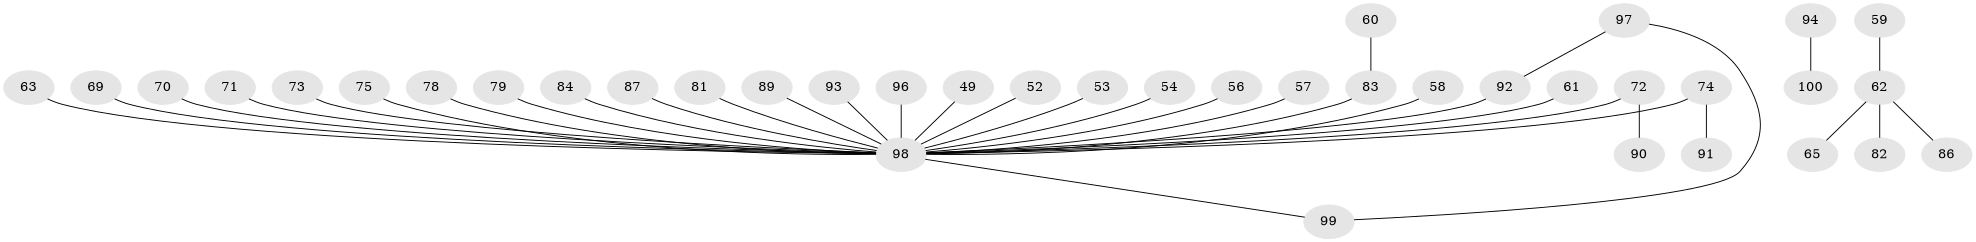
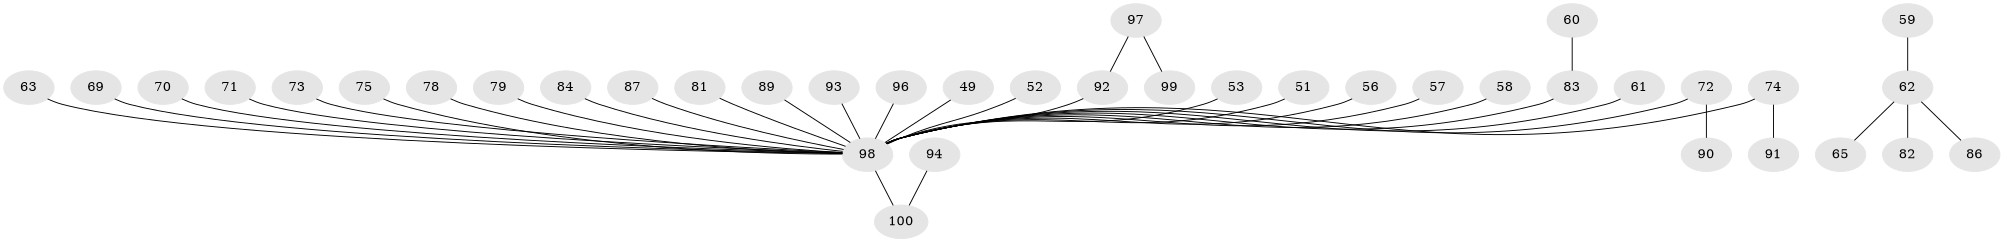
(1170, 88) -> (1304, 88)
(1115, 188) -> (884, 188)
